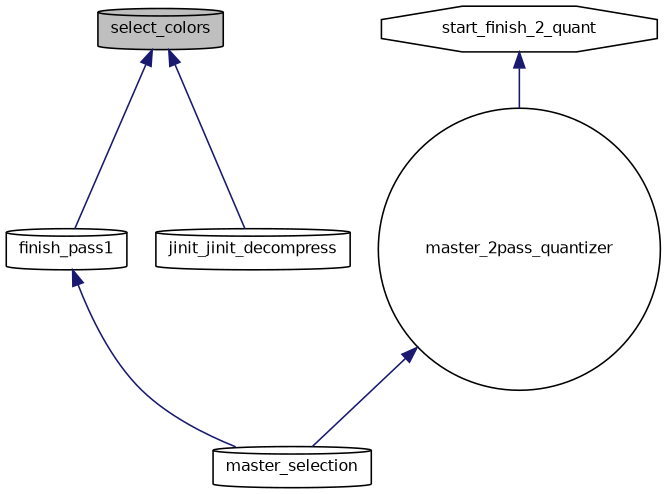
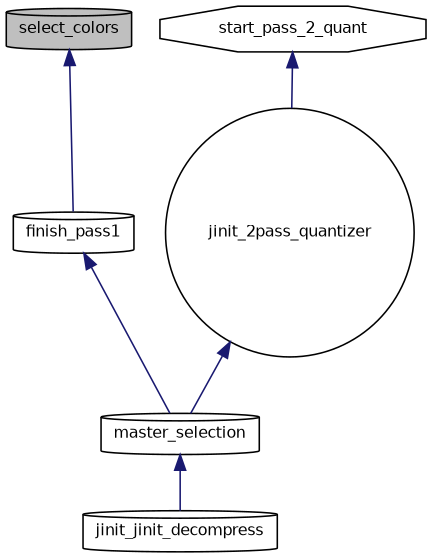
(519, 29) -> (293, 29)
(210, 147) -> (180, 491)
(519, 249) -> (290, 233)
